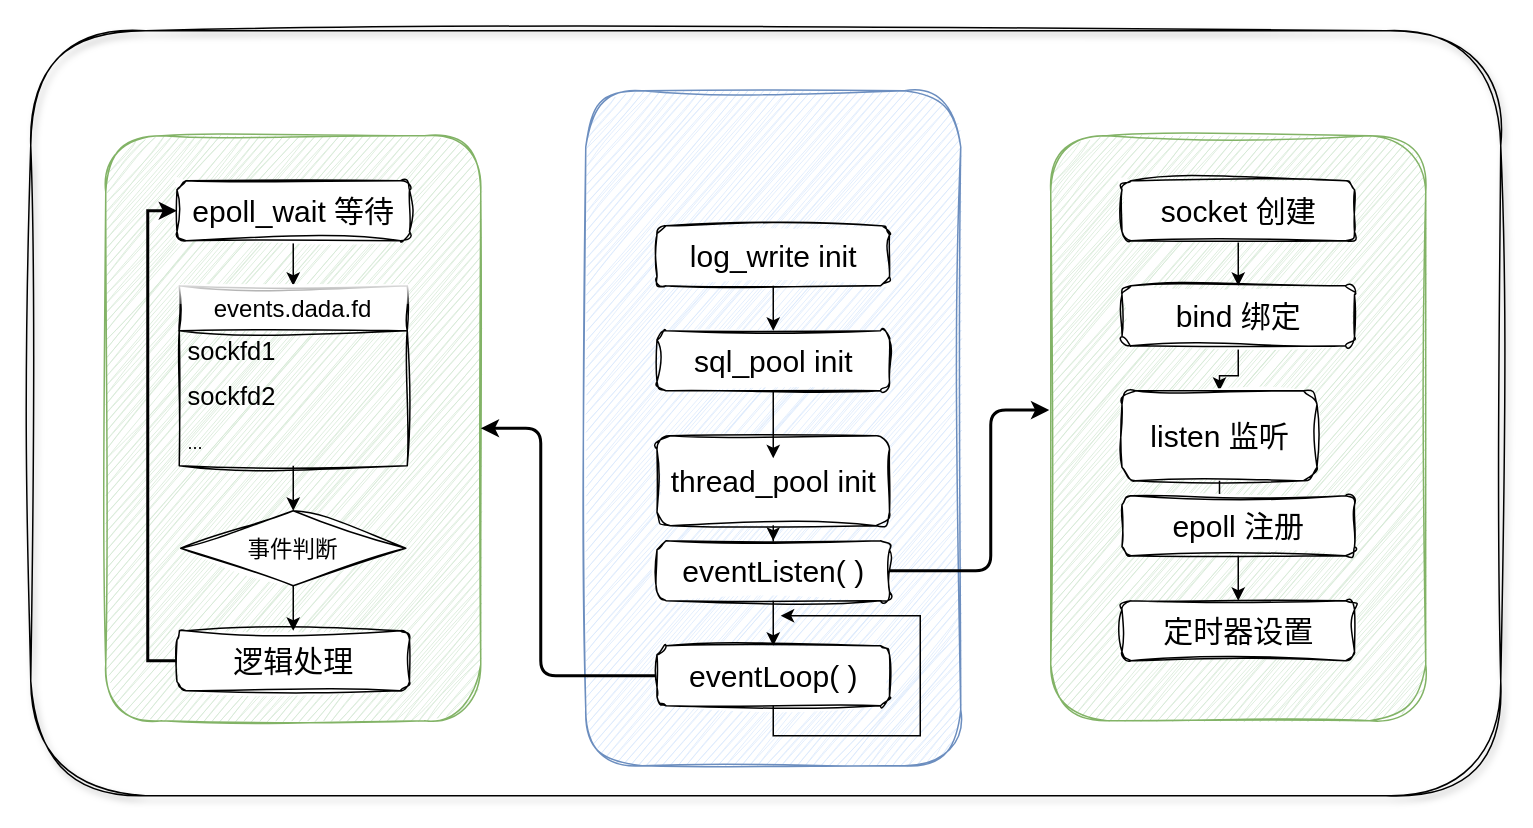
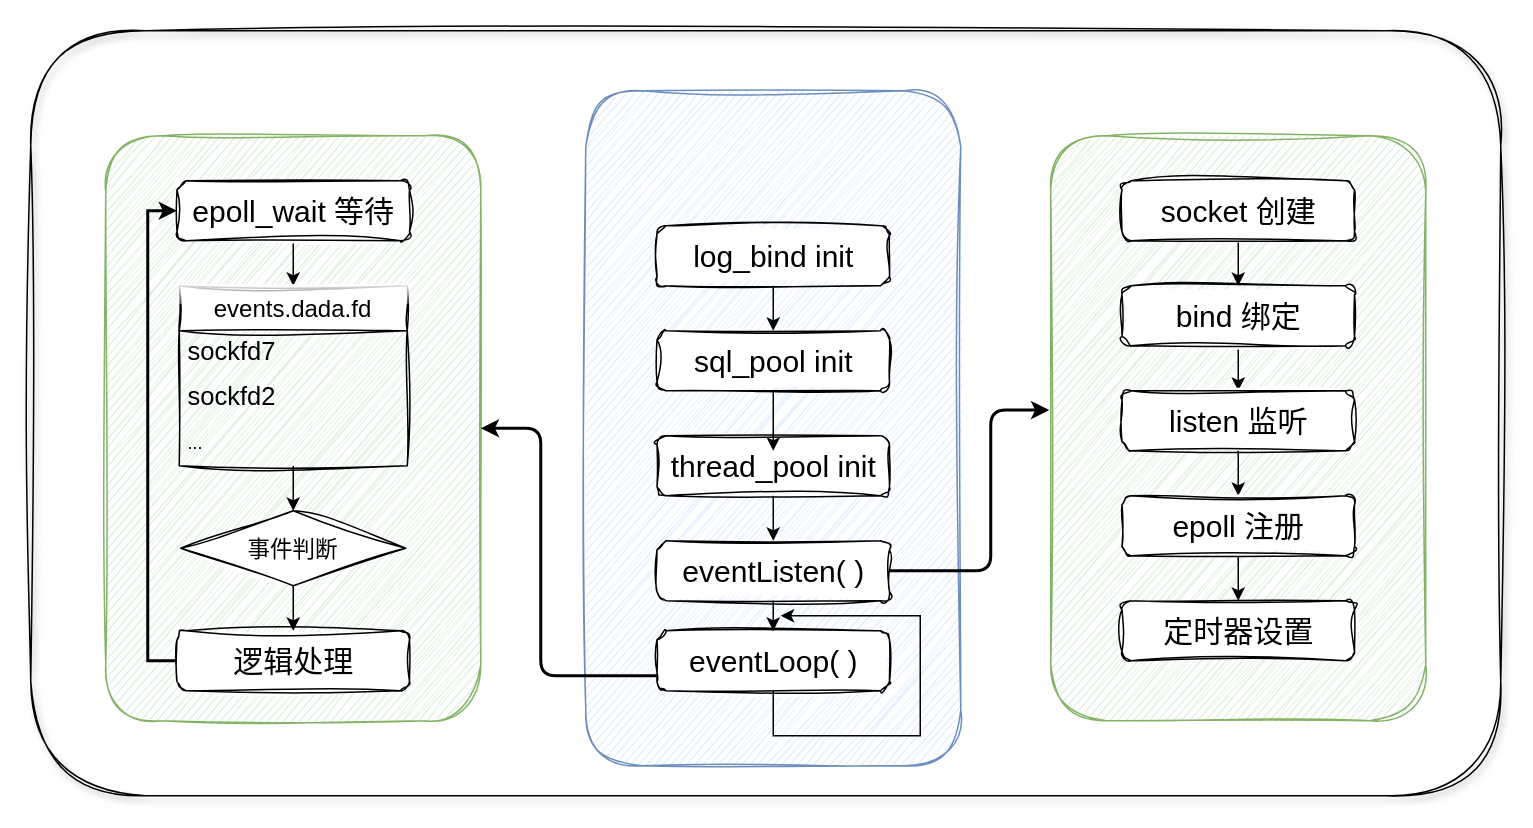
(774, 256) -> (774, 256)
(224, 353) -> (224, 353)
(1220, 436) -> (1238, 421)
(773, 481) -> (773, 466)
(773, 676) -> (773, 661)
